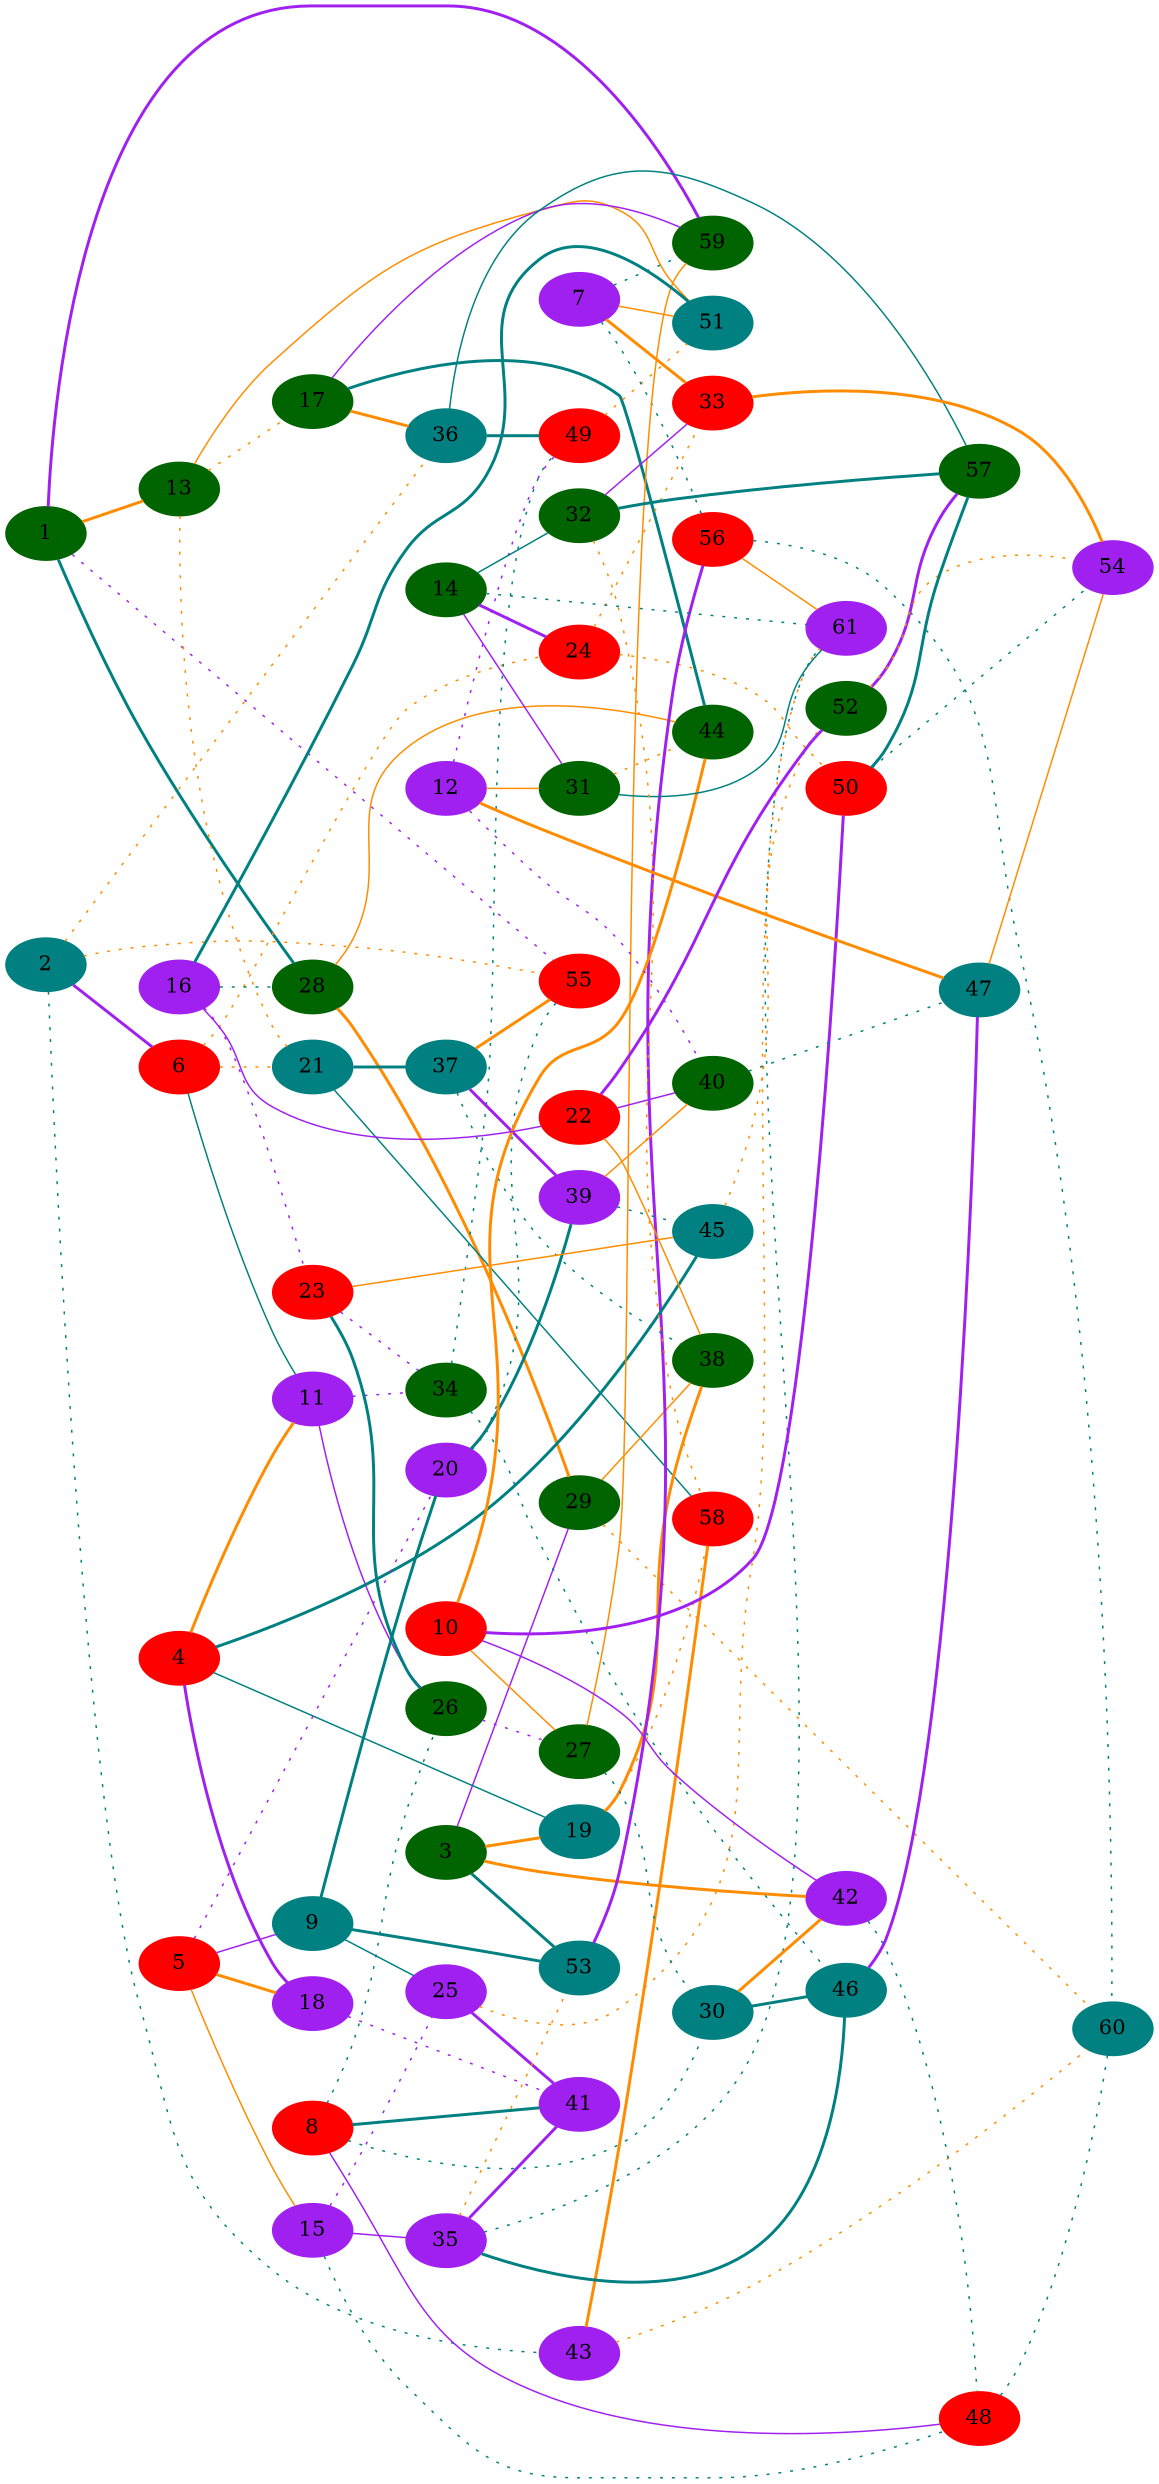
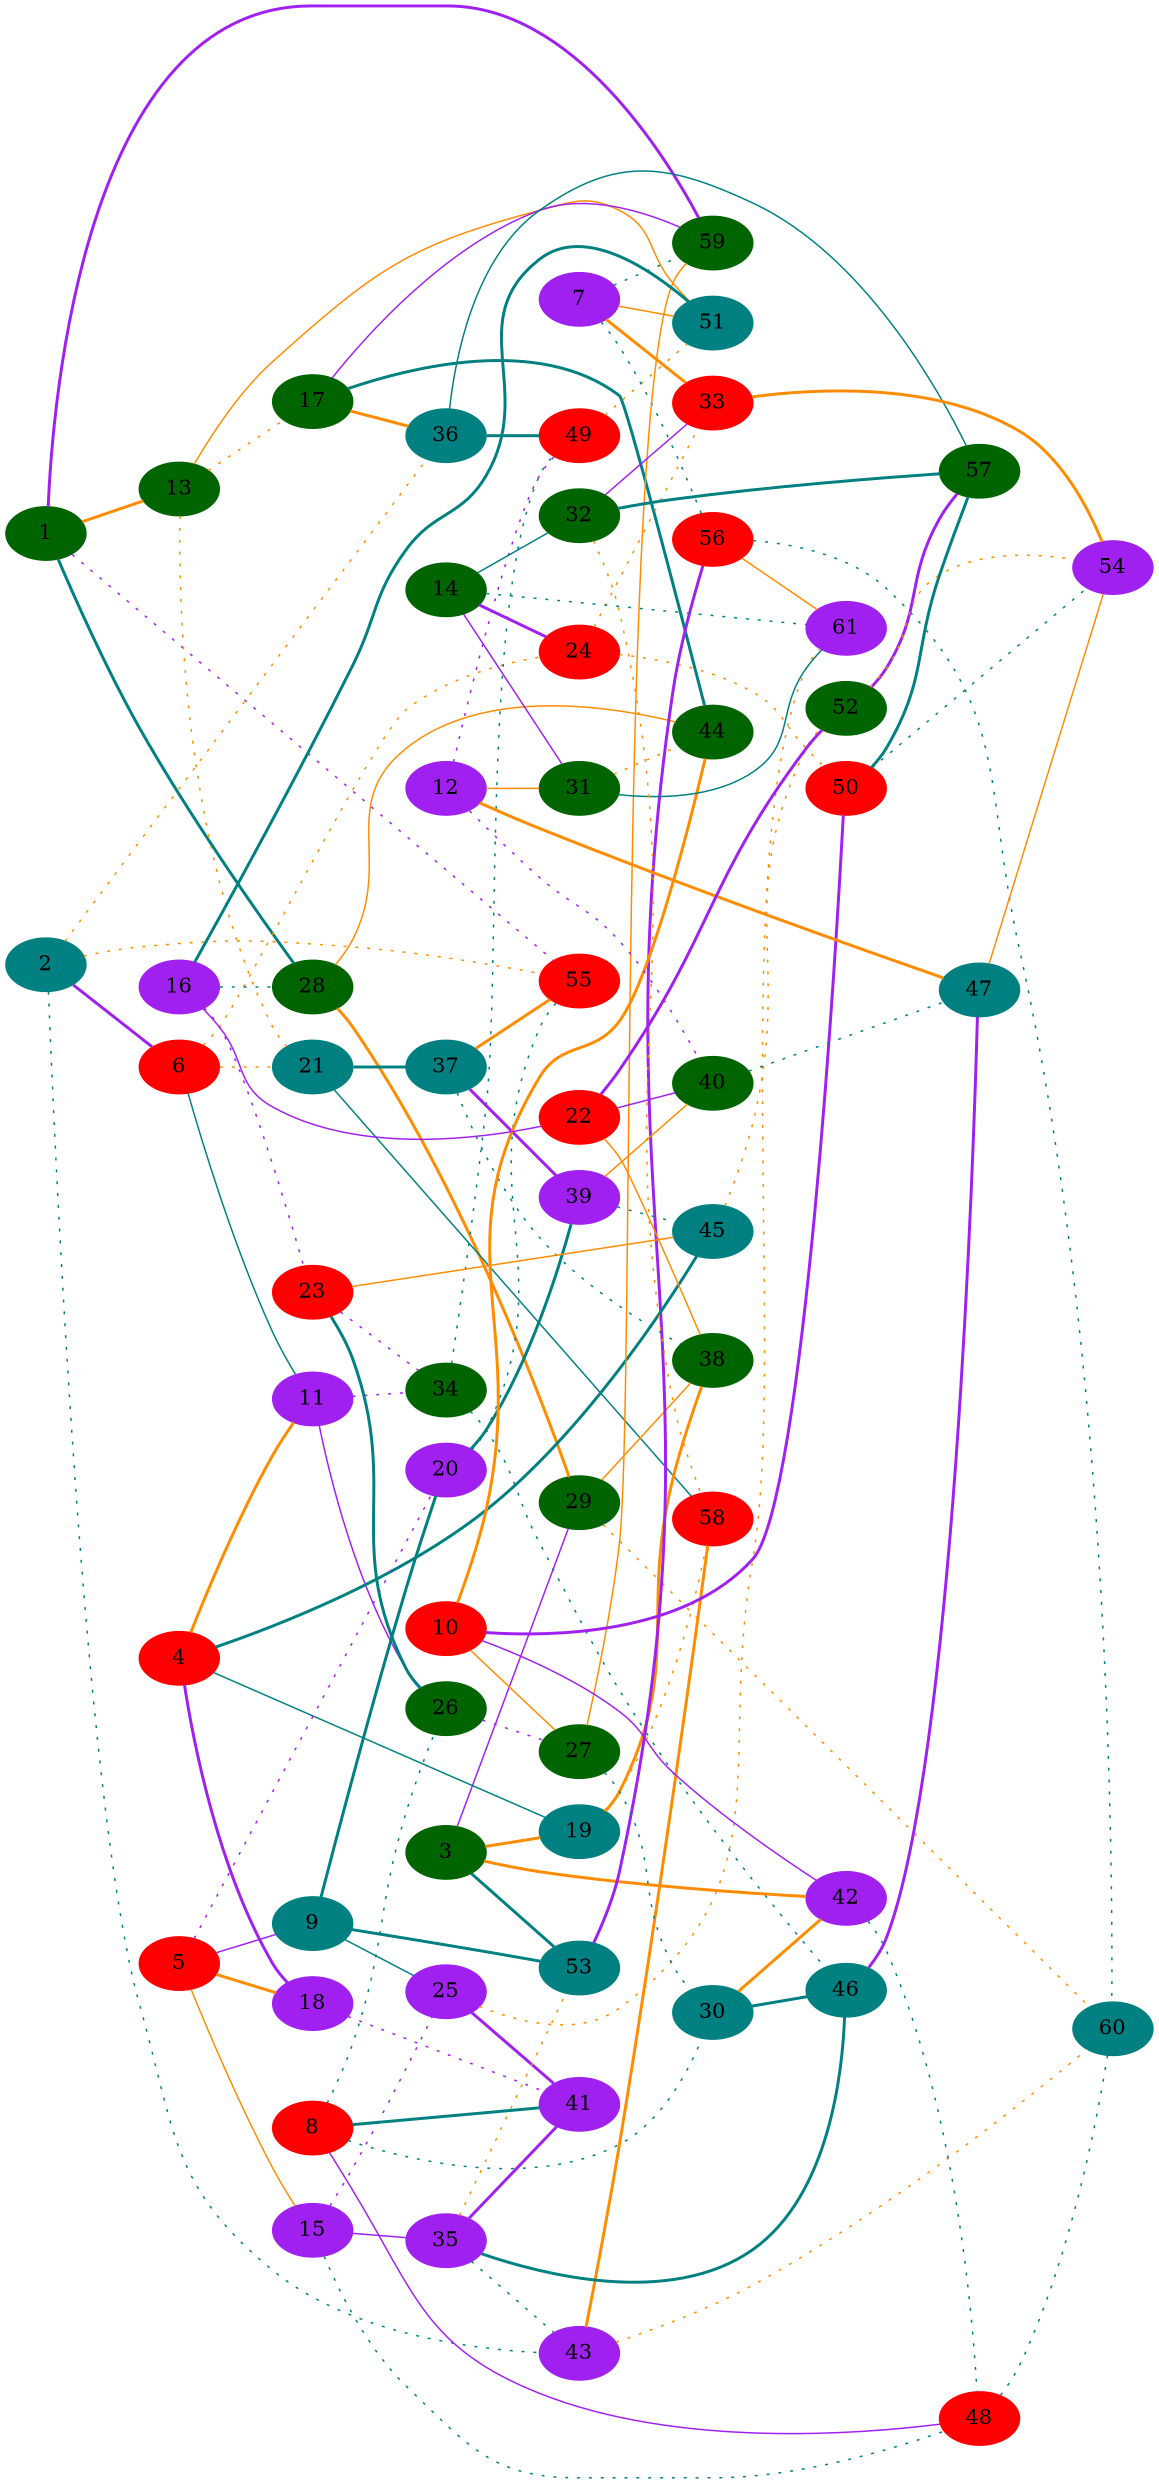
(792, 1515) -> (513, 2297)
